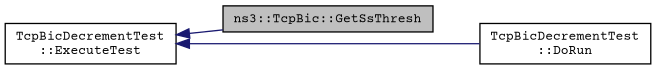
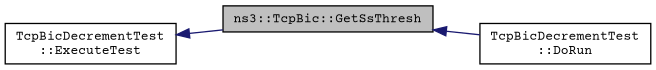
(335, 44) -> (463, 33)
